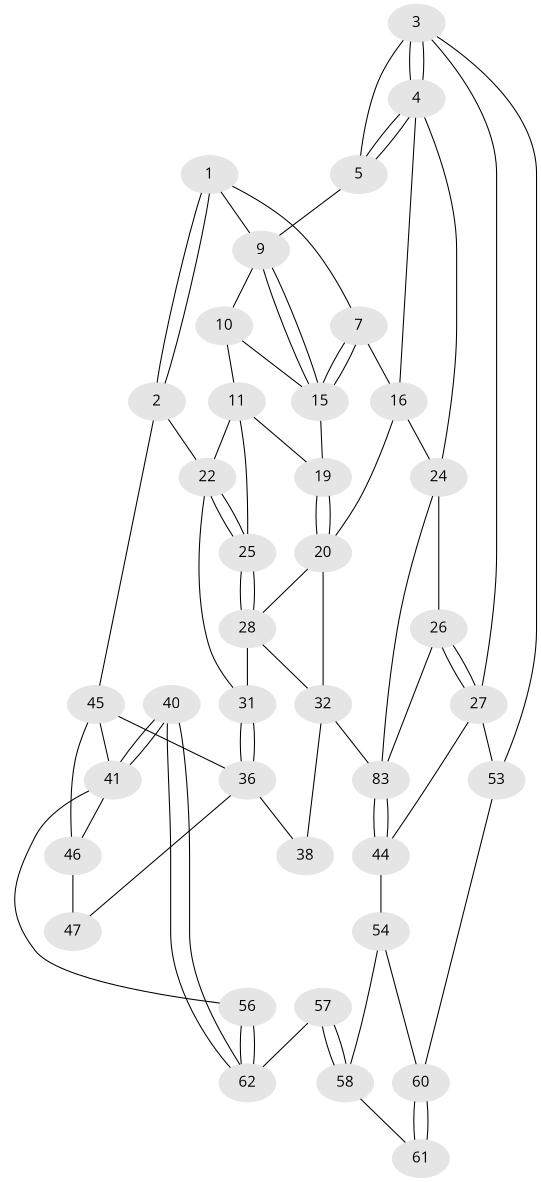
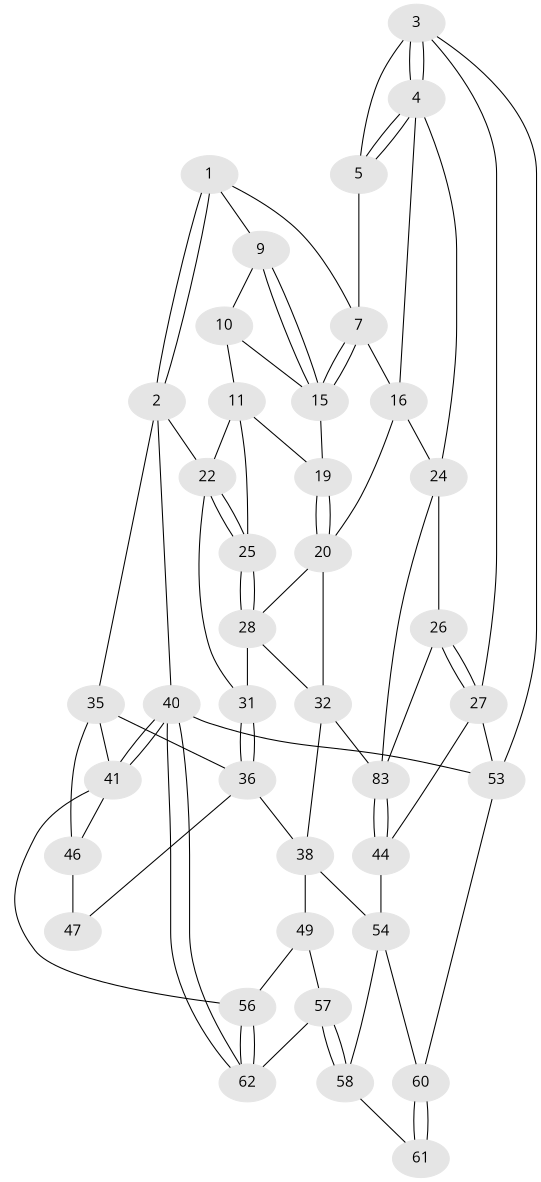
(310, 212) -> (359, 250)
none -> (164, 553)
(96, 704) -> (96, 704)
none -> (331, 748)
none -> (343, 894)
none -> (305, 932)
